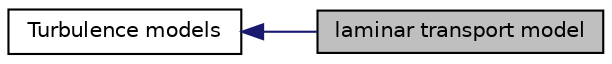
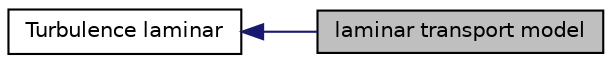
(125, 32) -> (125, 32)
